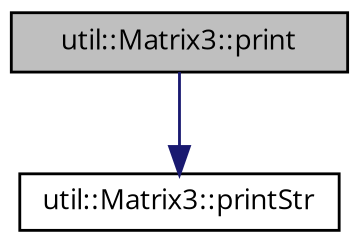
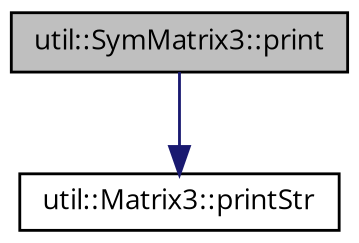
(179, 42) -> (179, 42)
